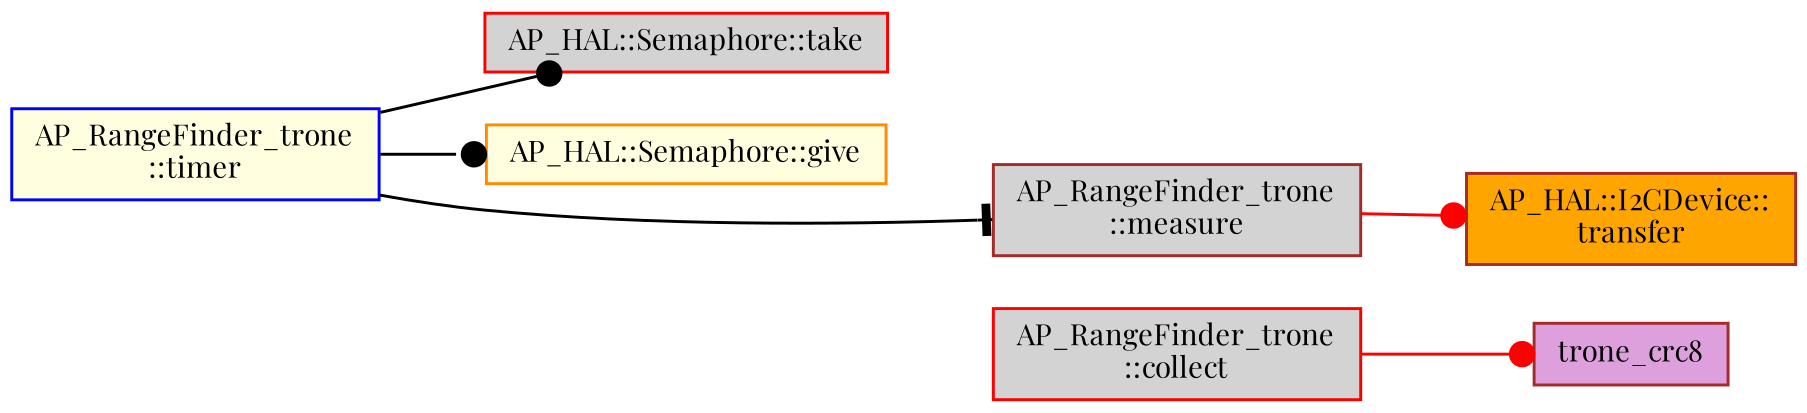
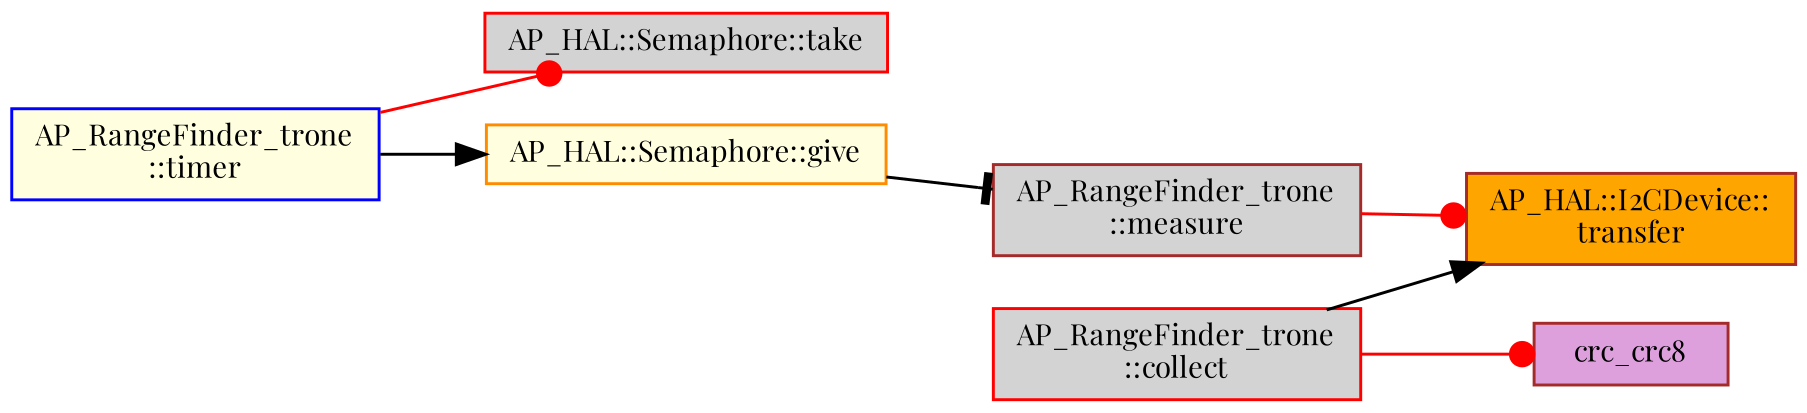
(459, 94) -> (459, 94)
(418, 154) -> (418, 154)
(678, 222) -> (932, 182)
none -> (1390, 291)
(1631, 354) -> (1631, 354)
